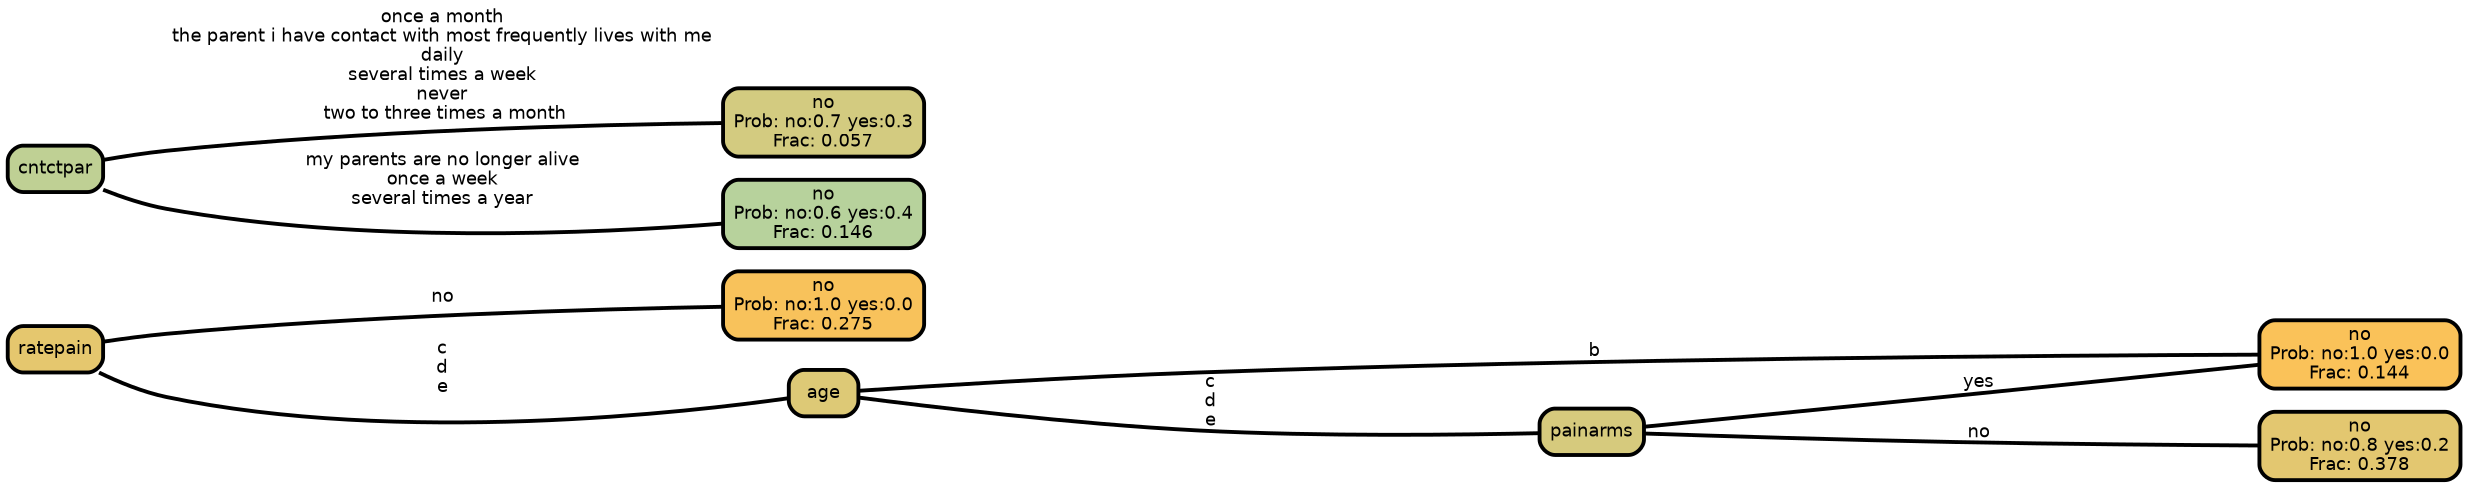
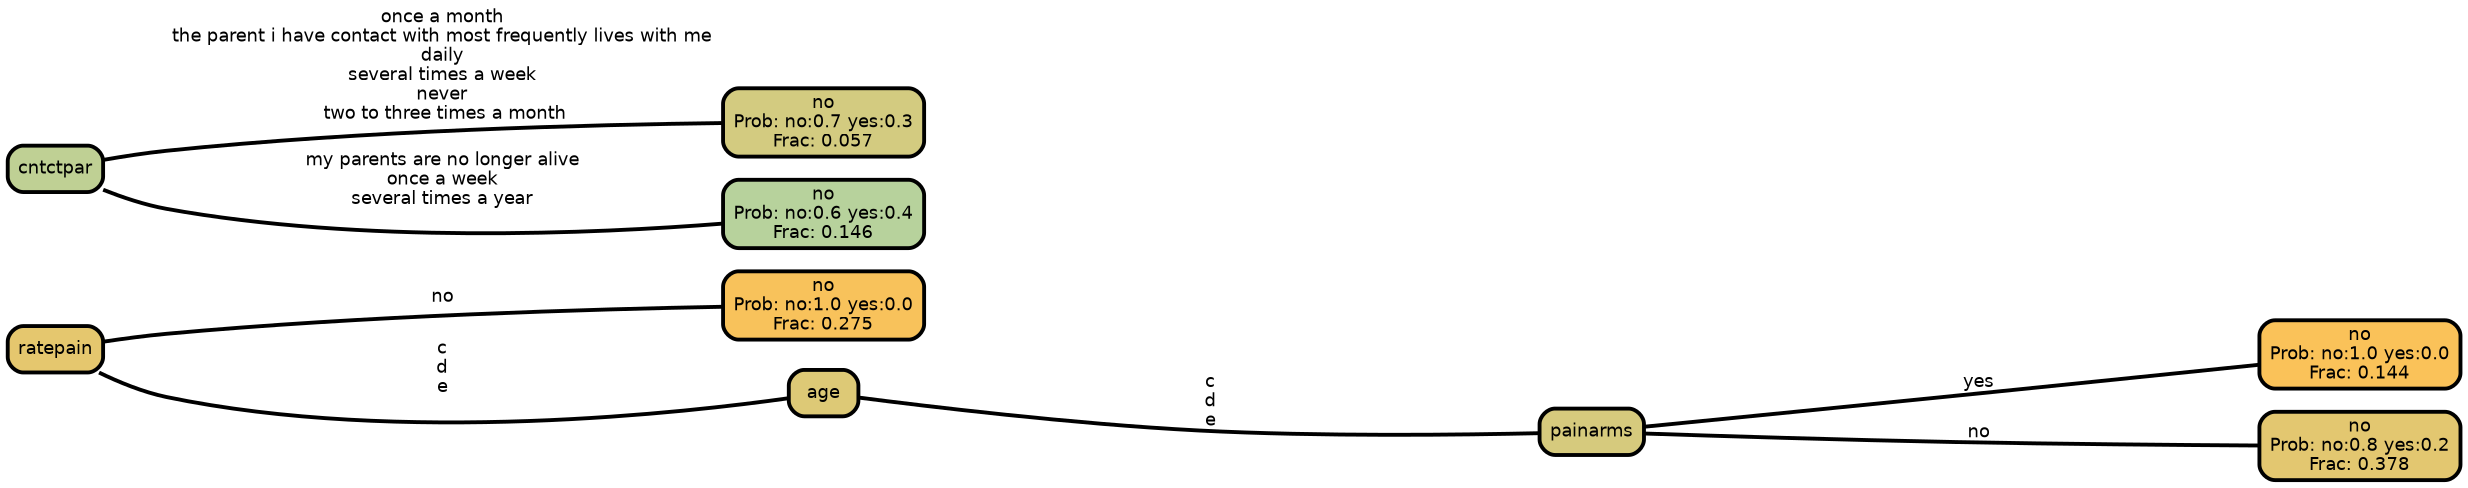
(1559, 363) -> none
